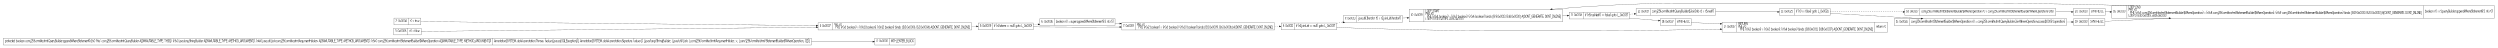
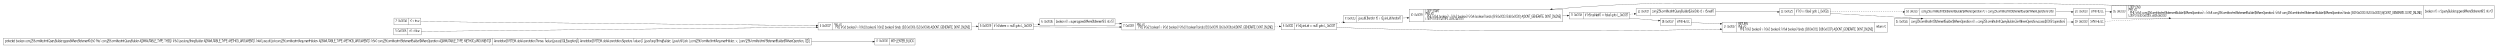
(2137, 20) -> (2137, 20)
